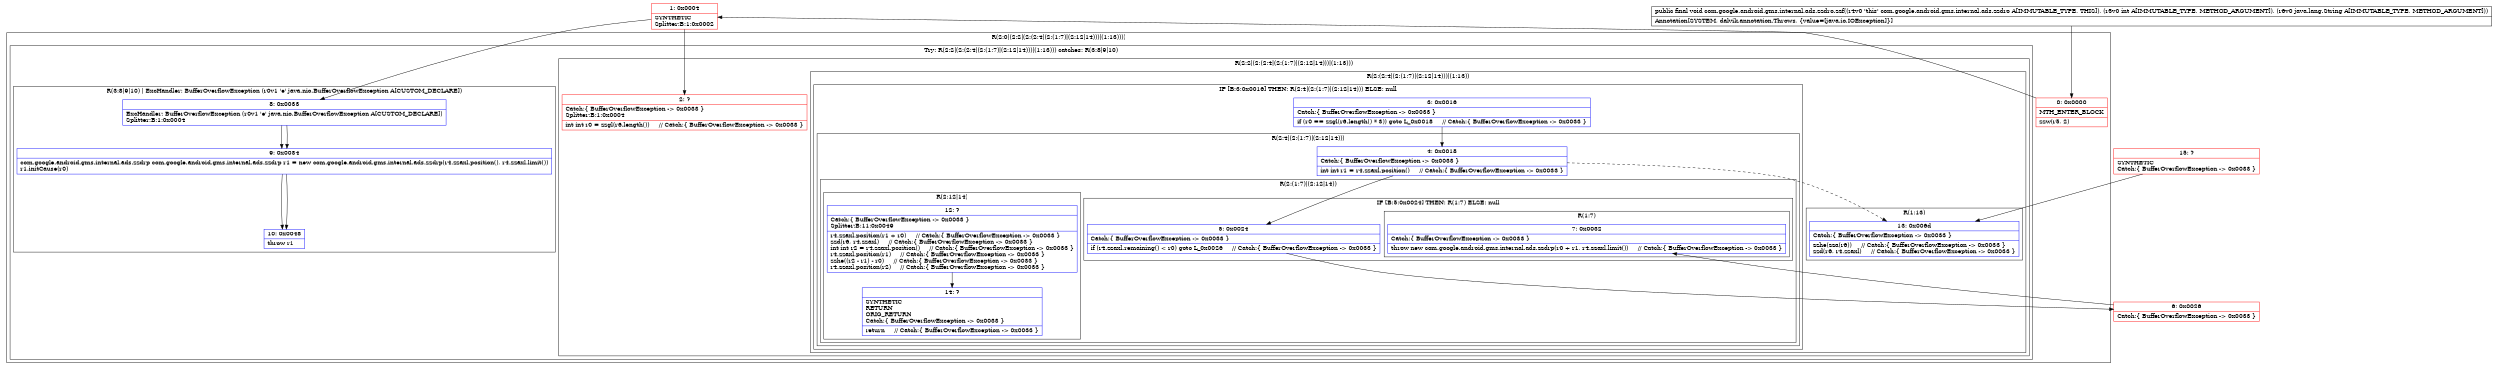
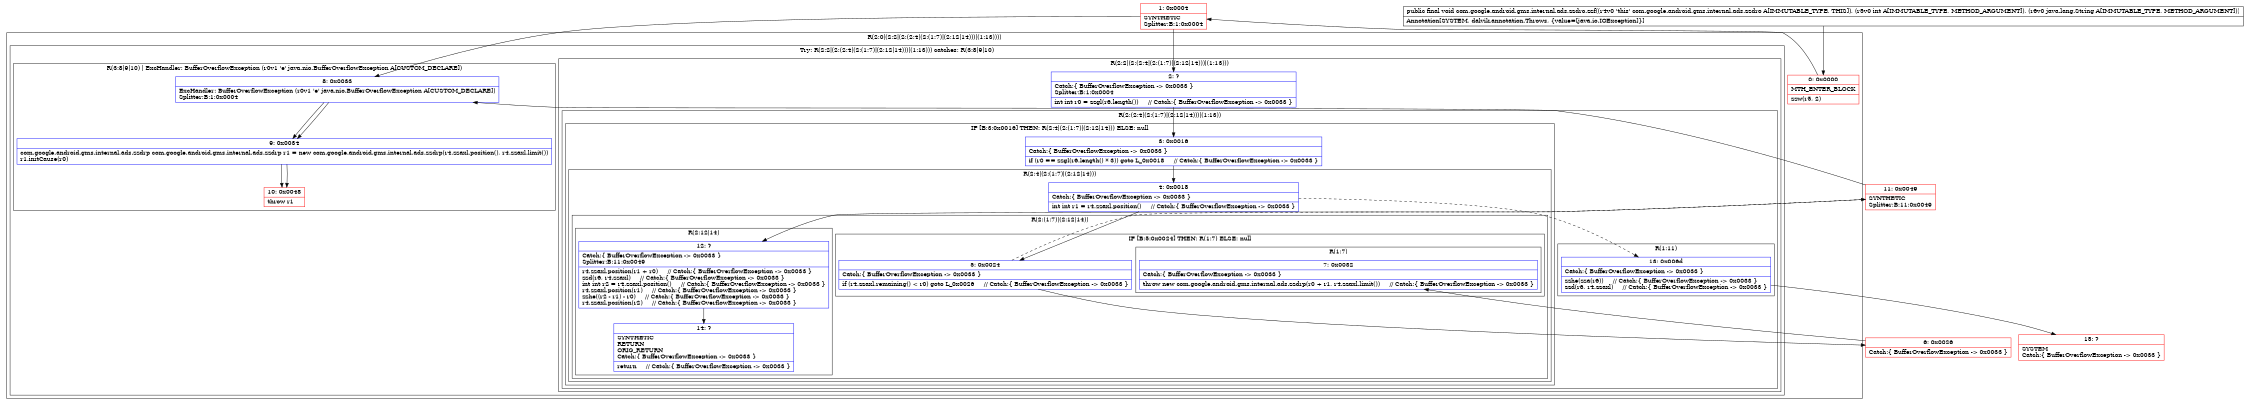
(685, 24) -> (1174, 24)
(685, 112) -> (1174, 90)
none -> (1174, 120)
(2136, 163) -> (2035, 349)
none -> (1901, 197)
(2061, 197) -> (1912, 304)
(1914, 213) -> (1666, 249)
(284, 239) -> (284, 197)
